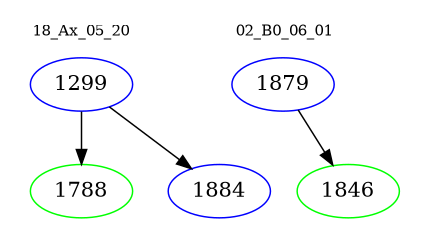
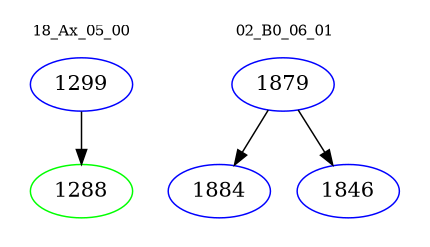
(82, 32) -> (82, 32)
(136, 127) -> (255, 131)
(82, 191) -> (82, 191)
(348, 191) -> (348, 191)
